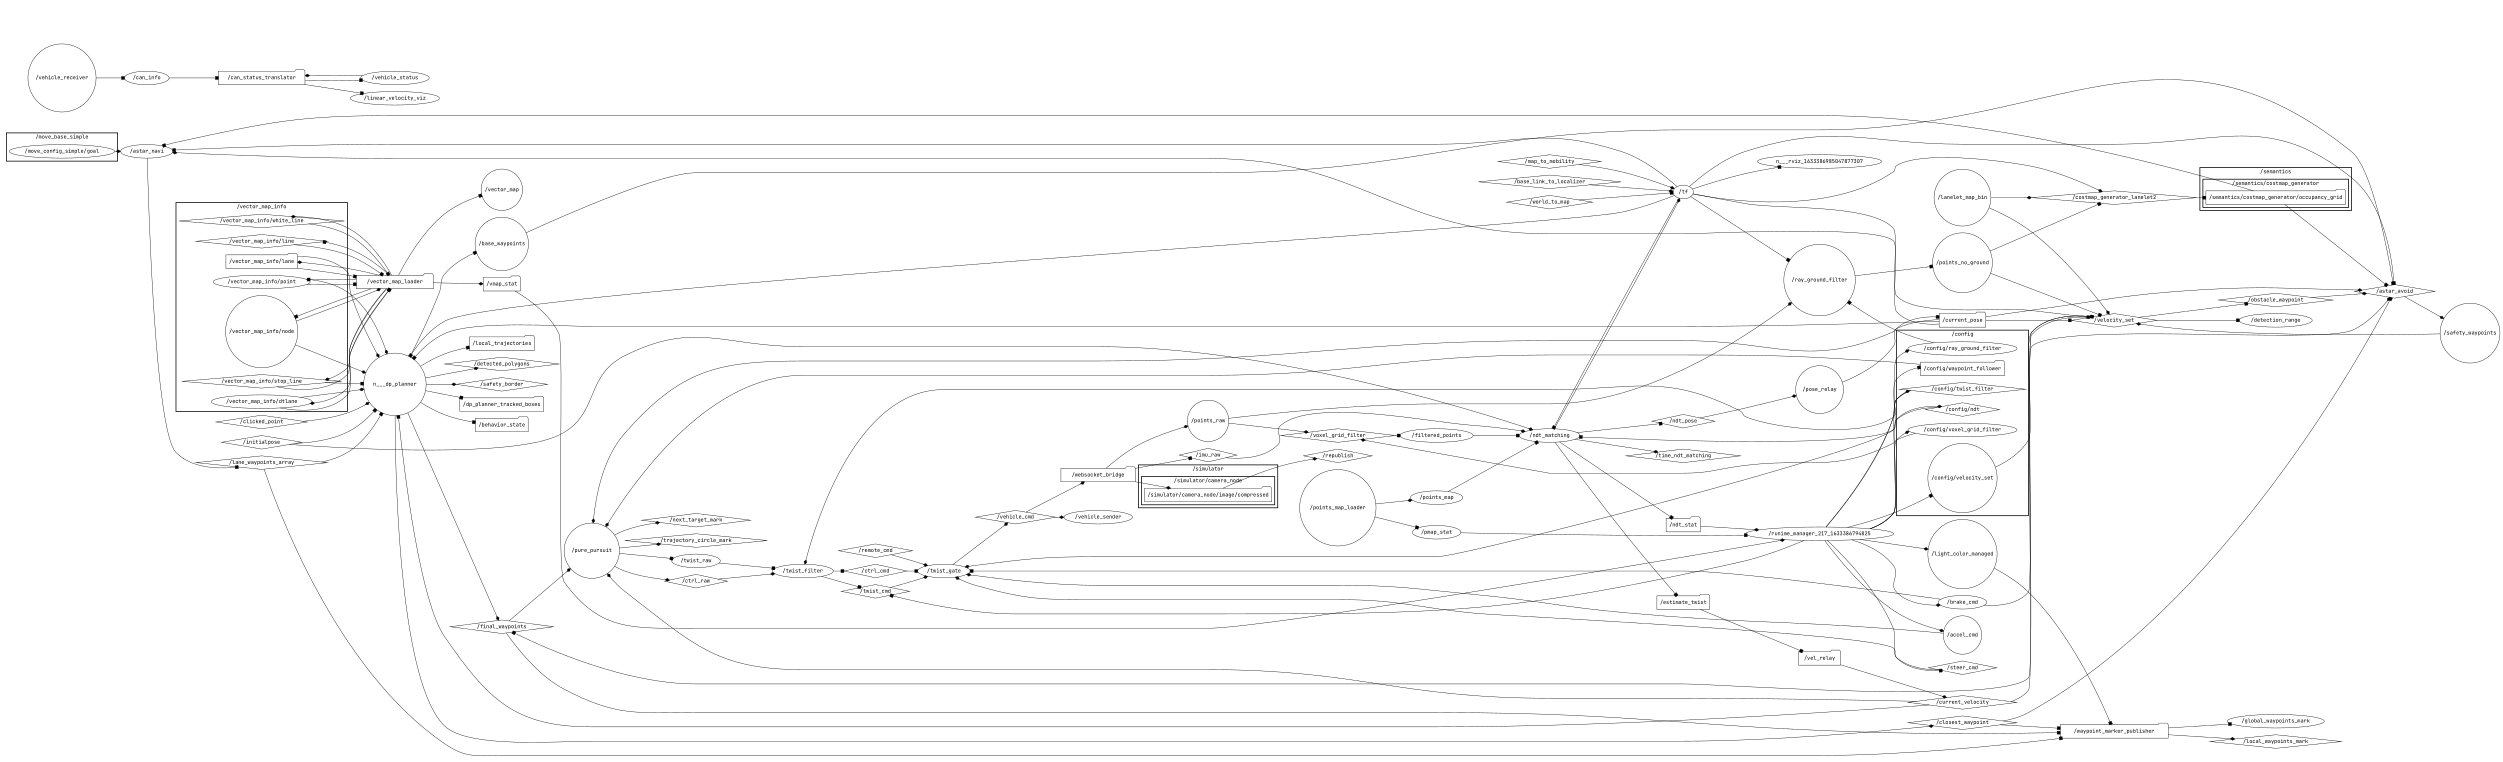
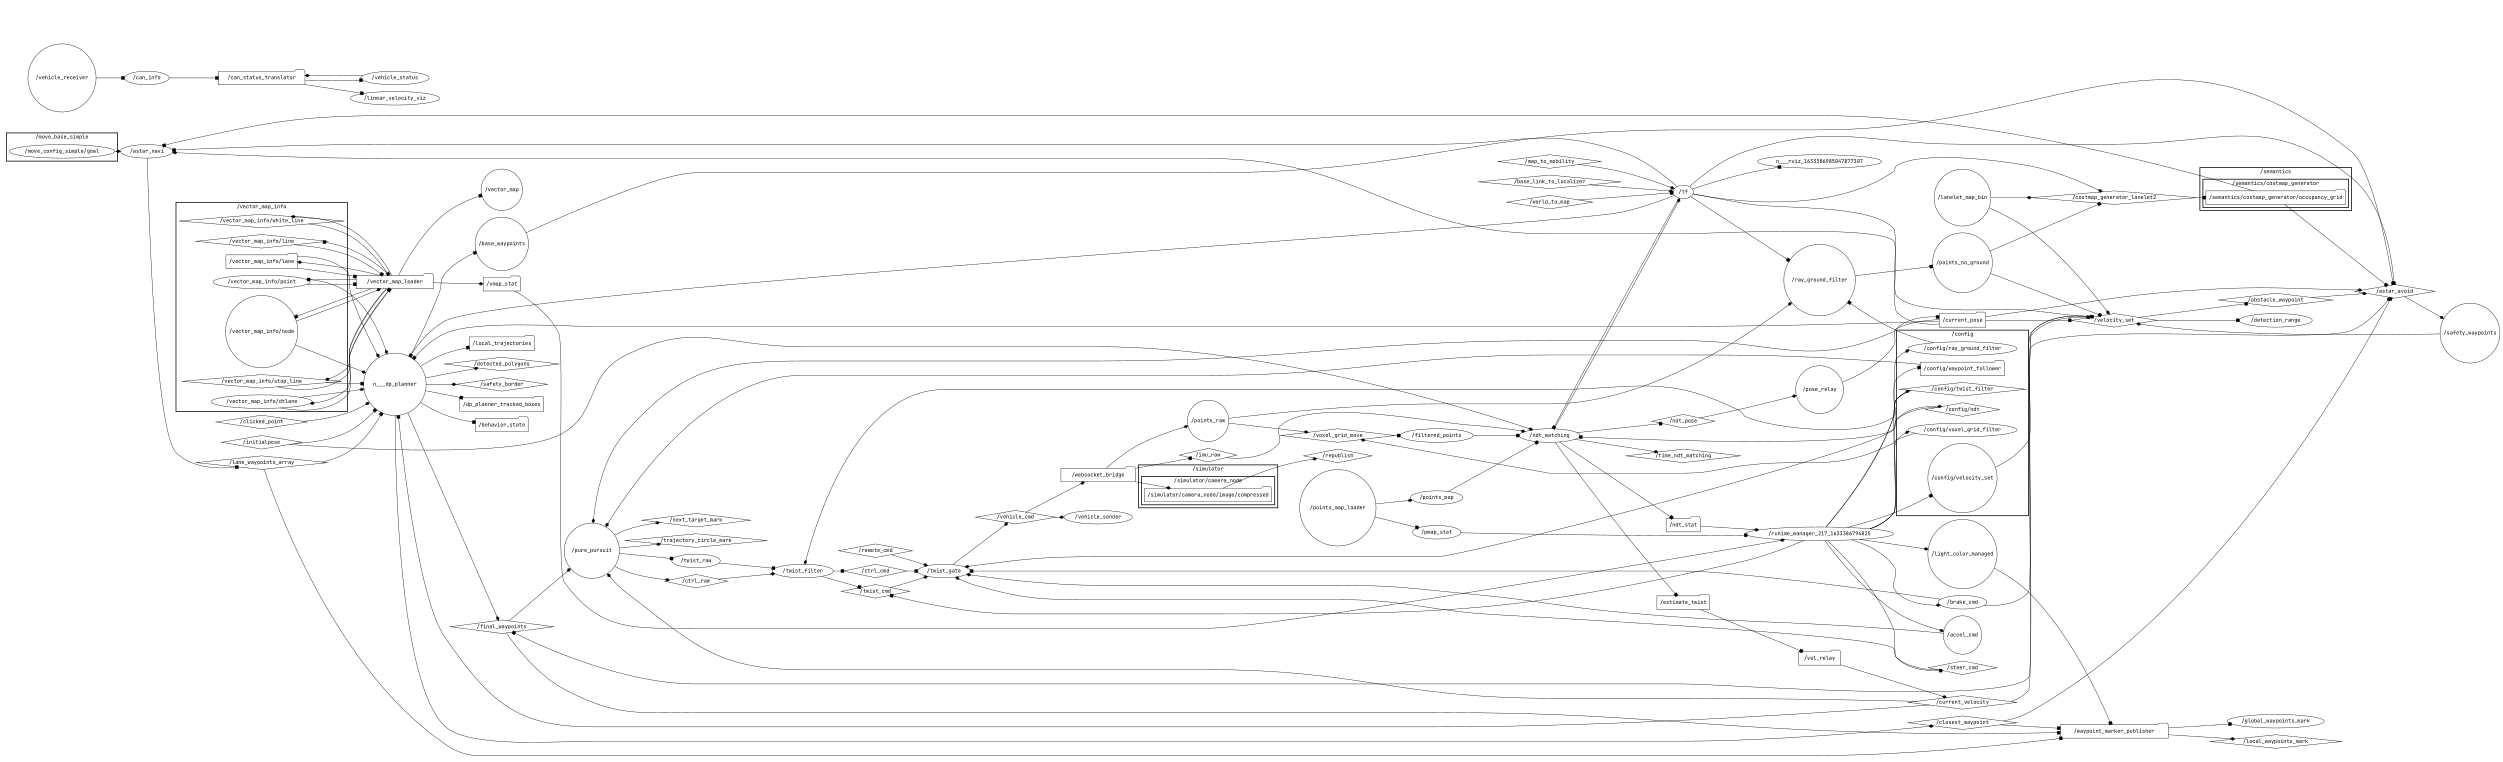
(1338, 436) -> (1338, 436)
